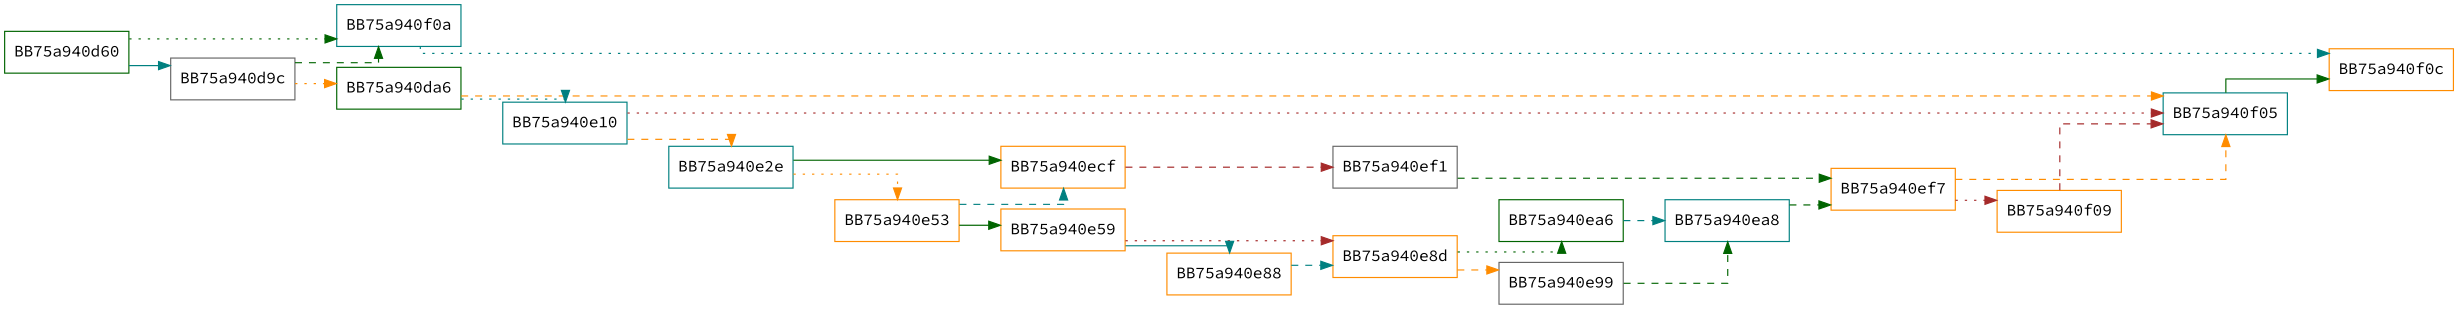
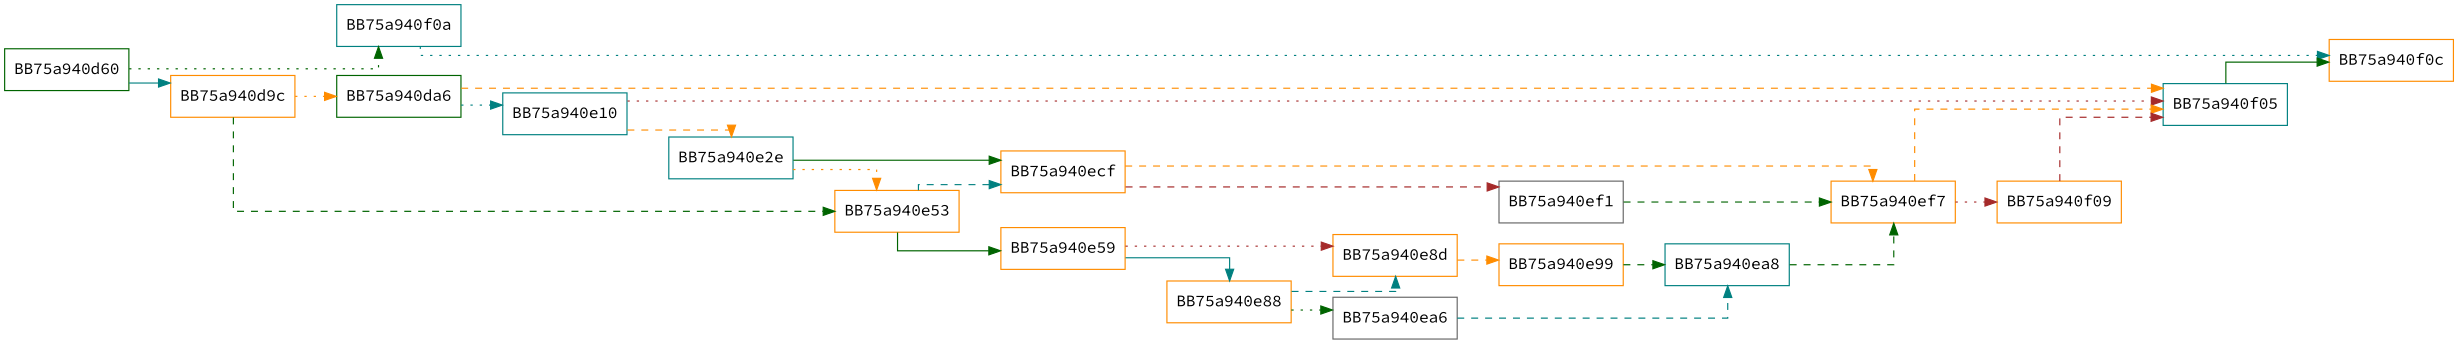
(339, 63) -> (481, 211)
(233, 79) -> (233, 96)
none -> (1501, 166)
(1561, 221) -> (1395, 318)
(1510, 252) -> (1306, 310)
(1561, 283) -> (1561, 265)
